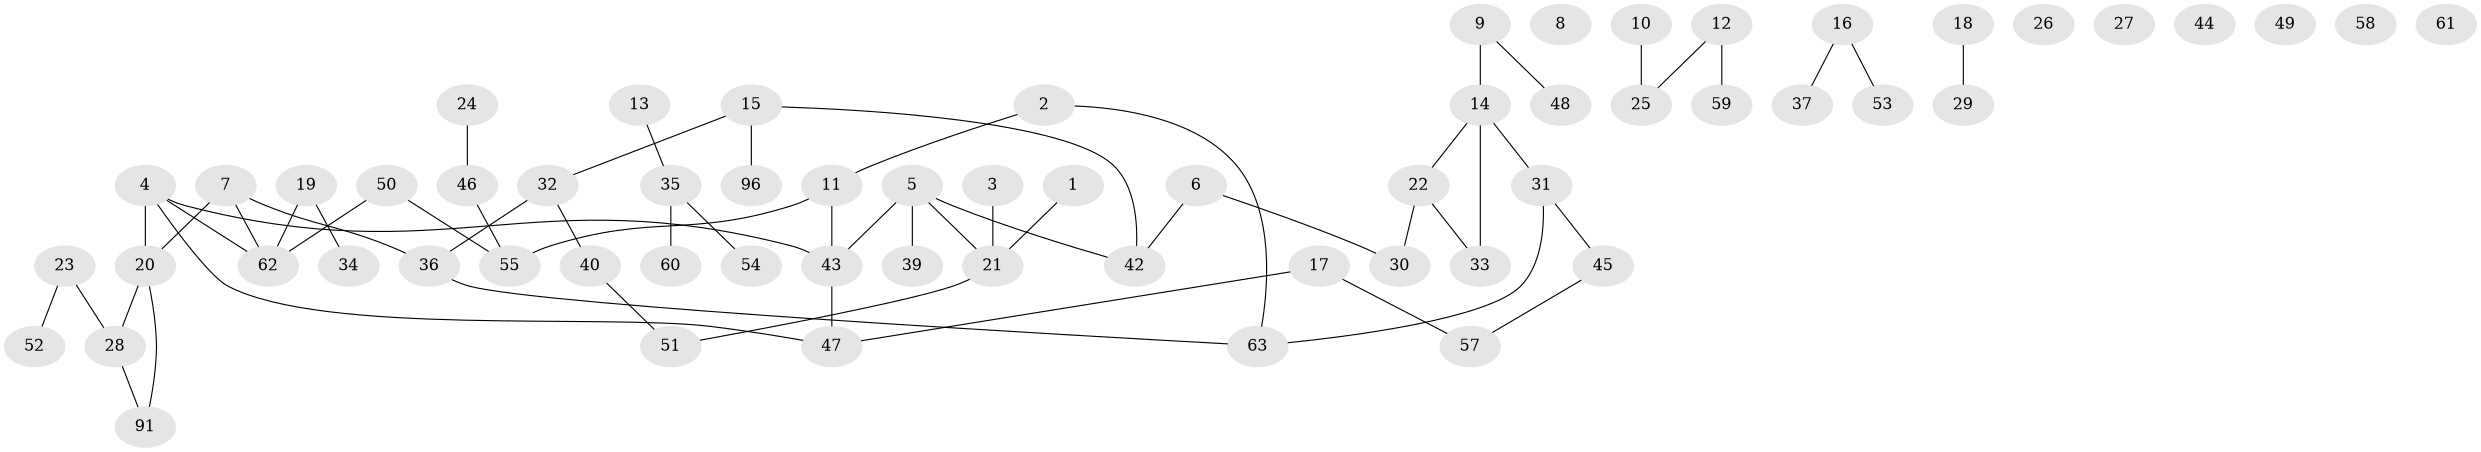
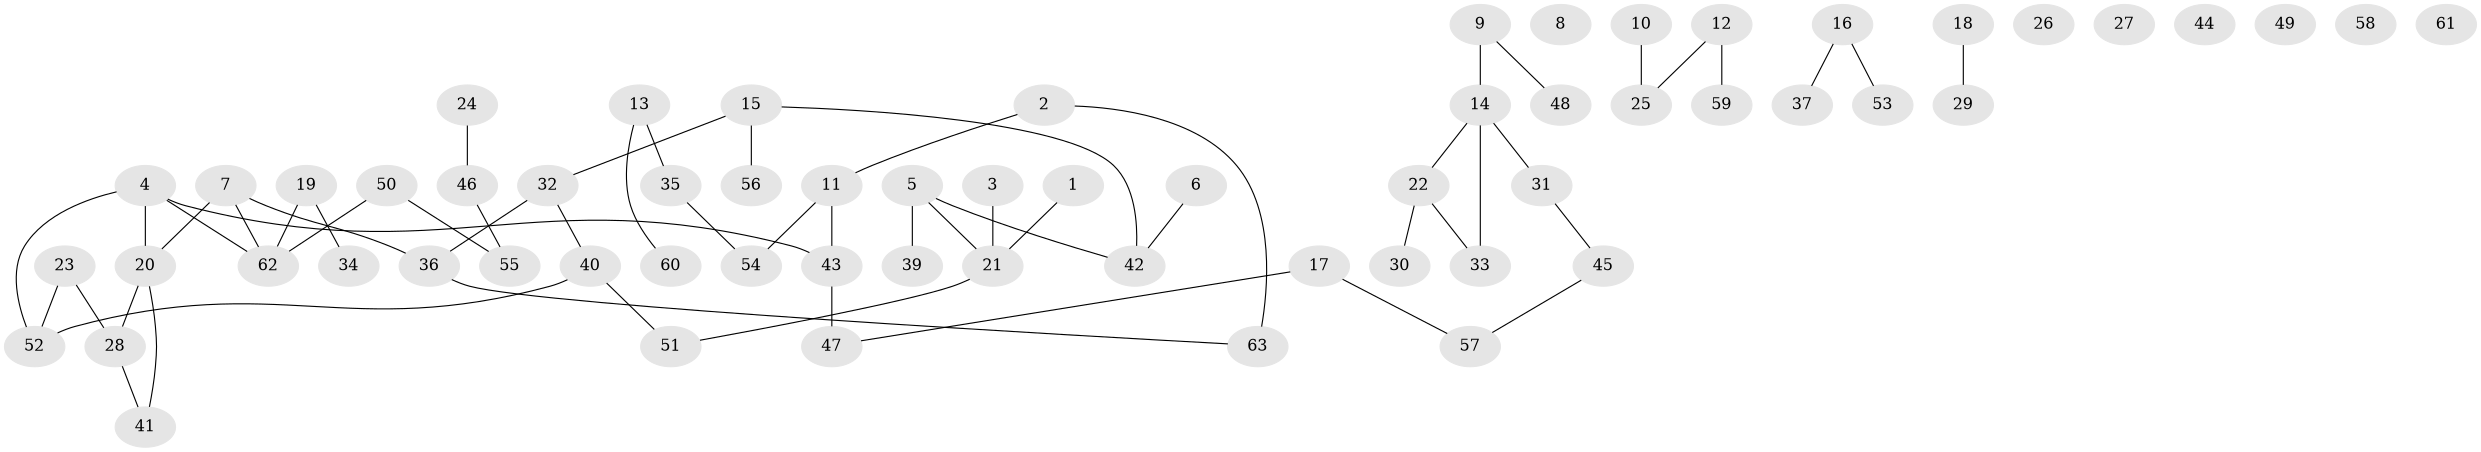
(751, 186) -> (751, 186)
(1300, 223) -> none
(872, 226) -> none
(636, 229) -> (792, 226)
(671, 233) -> (627, 190)
none -> (312, 306)
(1449, 317) -> none
(460, 320) -> (32, 236)
(145, 427) -> (145, 427)
